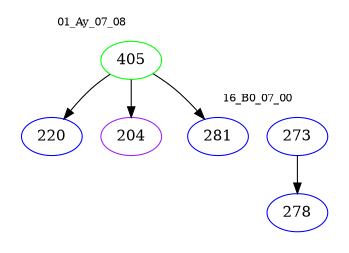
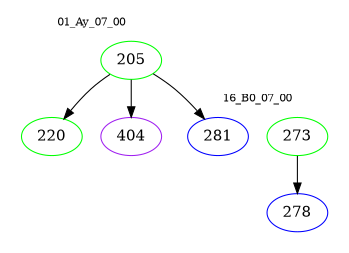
(92, 23) -> (92, 23)
(131, 60) -> (131, 60)
(52, 137) -> (52, 137)
(131, 137) -> (131, 137)
(297, 137) -> (297, 137)
